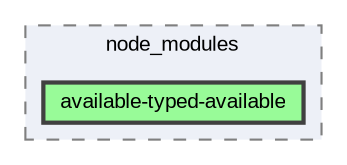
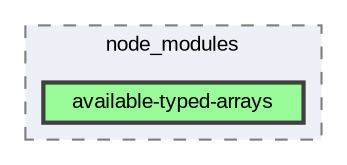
(173, 103) -> (173, 103)
